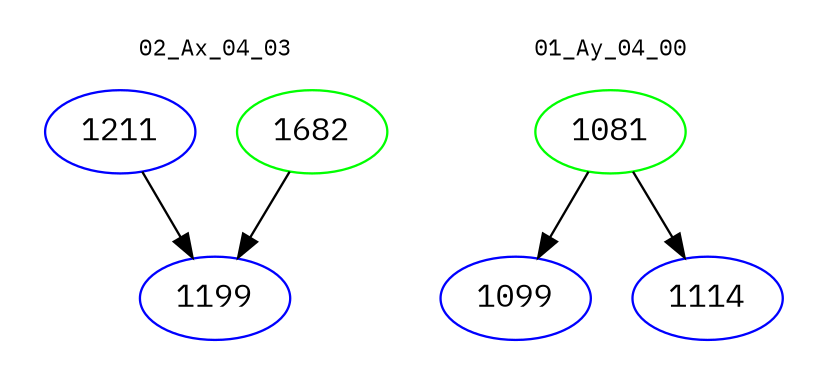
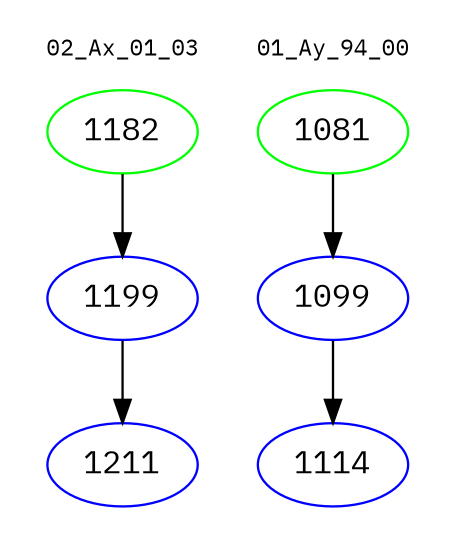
(216, 50) -> (124, 50)
(612, 50) -> (334, 50)
(312, 132) -> (123, 132)
(162, 205) -> (123, 370)
(653, 205) -> (333, 370)
